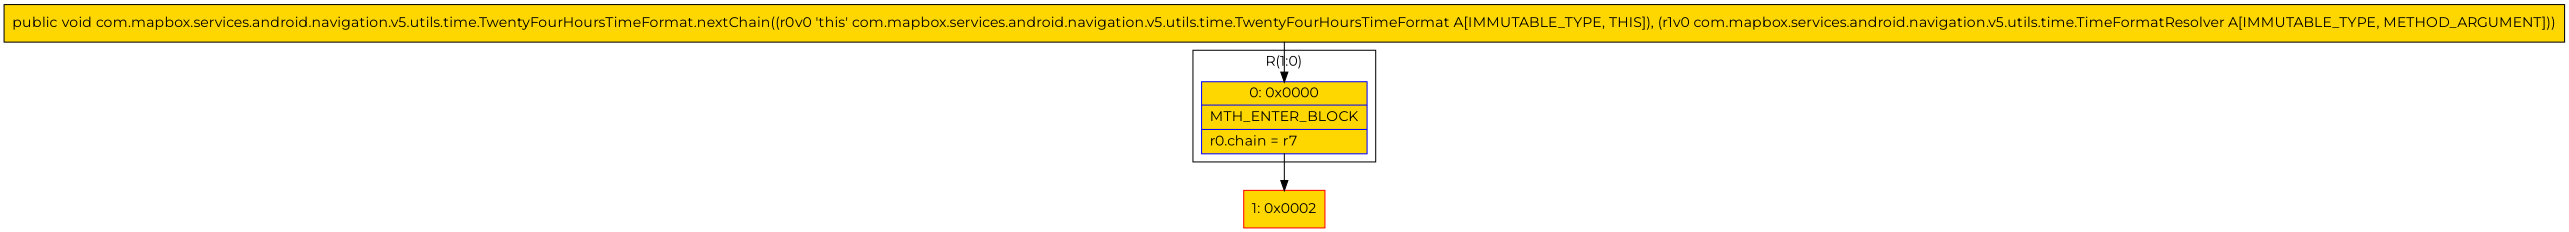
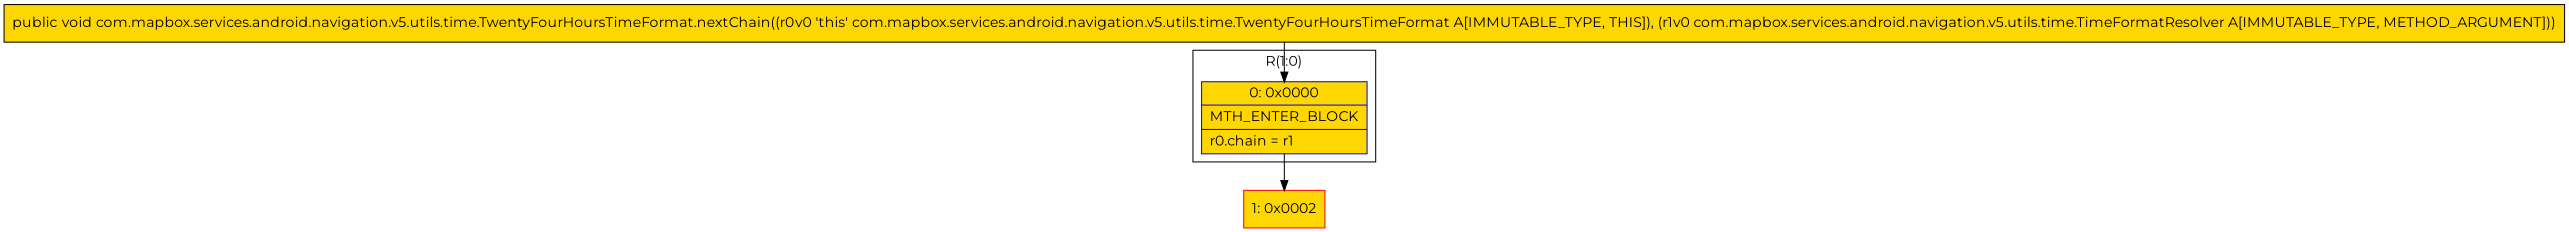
(1254, 141) -> (1252, 141)
